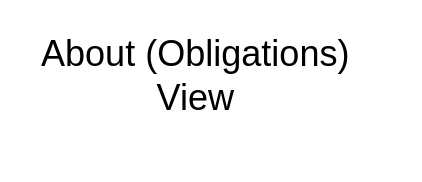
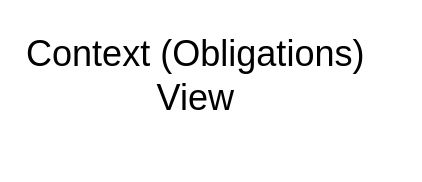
(195, 75) -> (195, 75)
